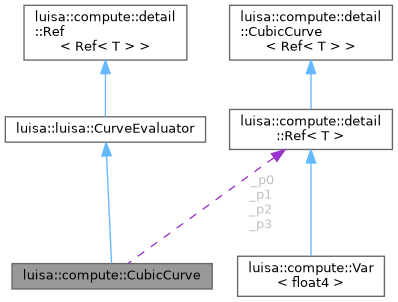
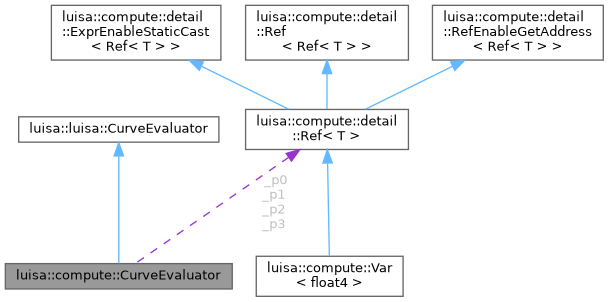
(311, 33) -> (136, 33)
none -> (518, 33)
(105, 95) -> (327, 91)
(112, 276) -> (119, 276)
